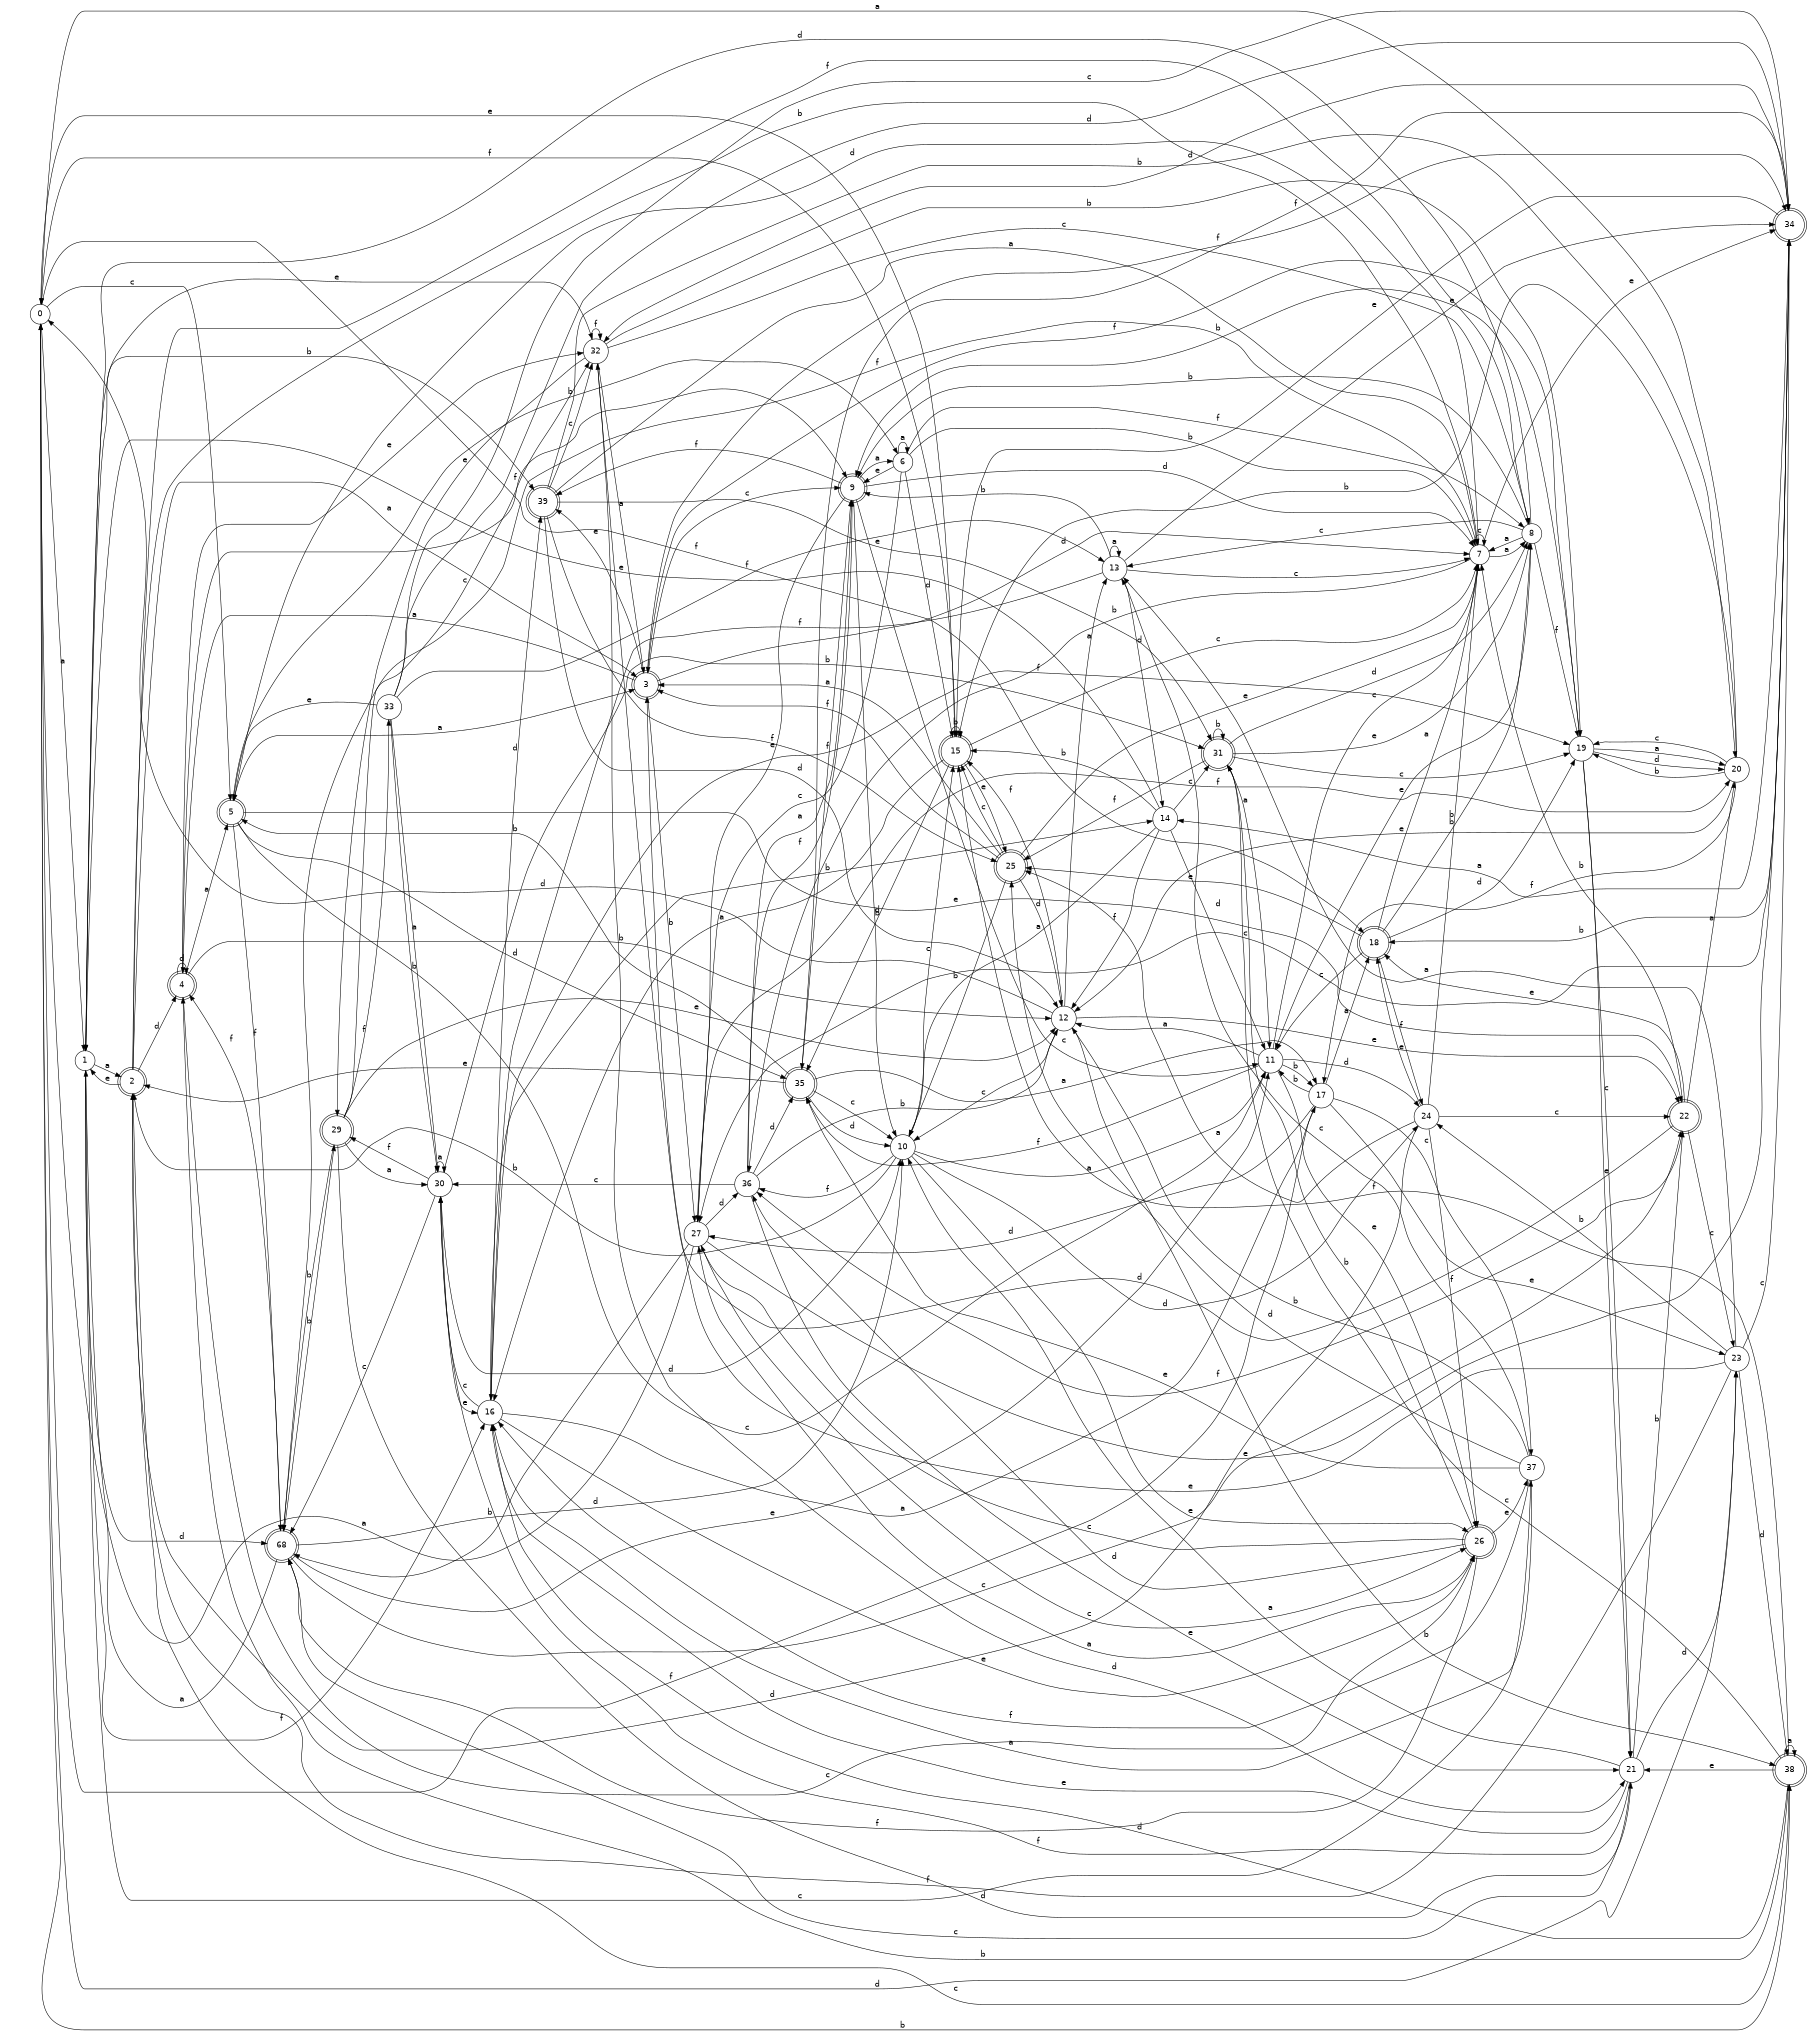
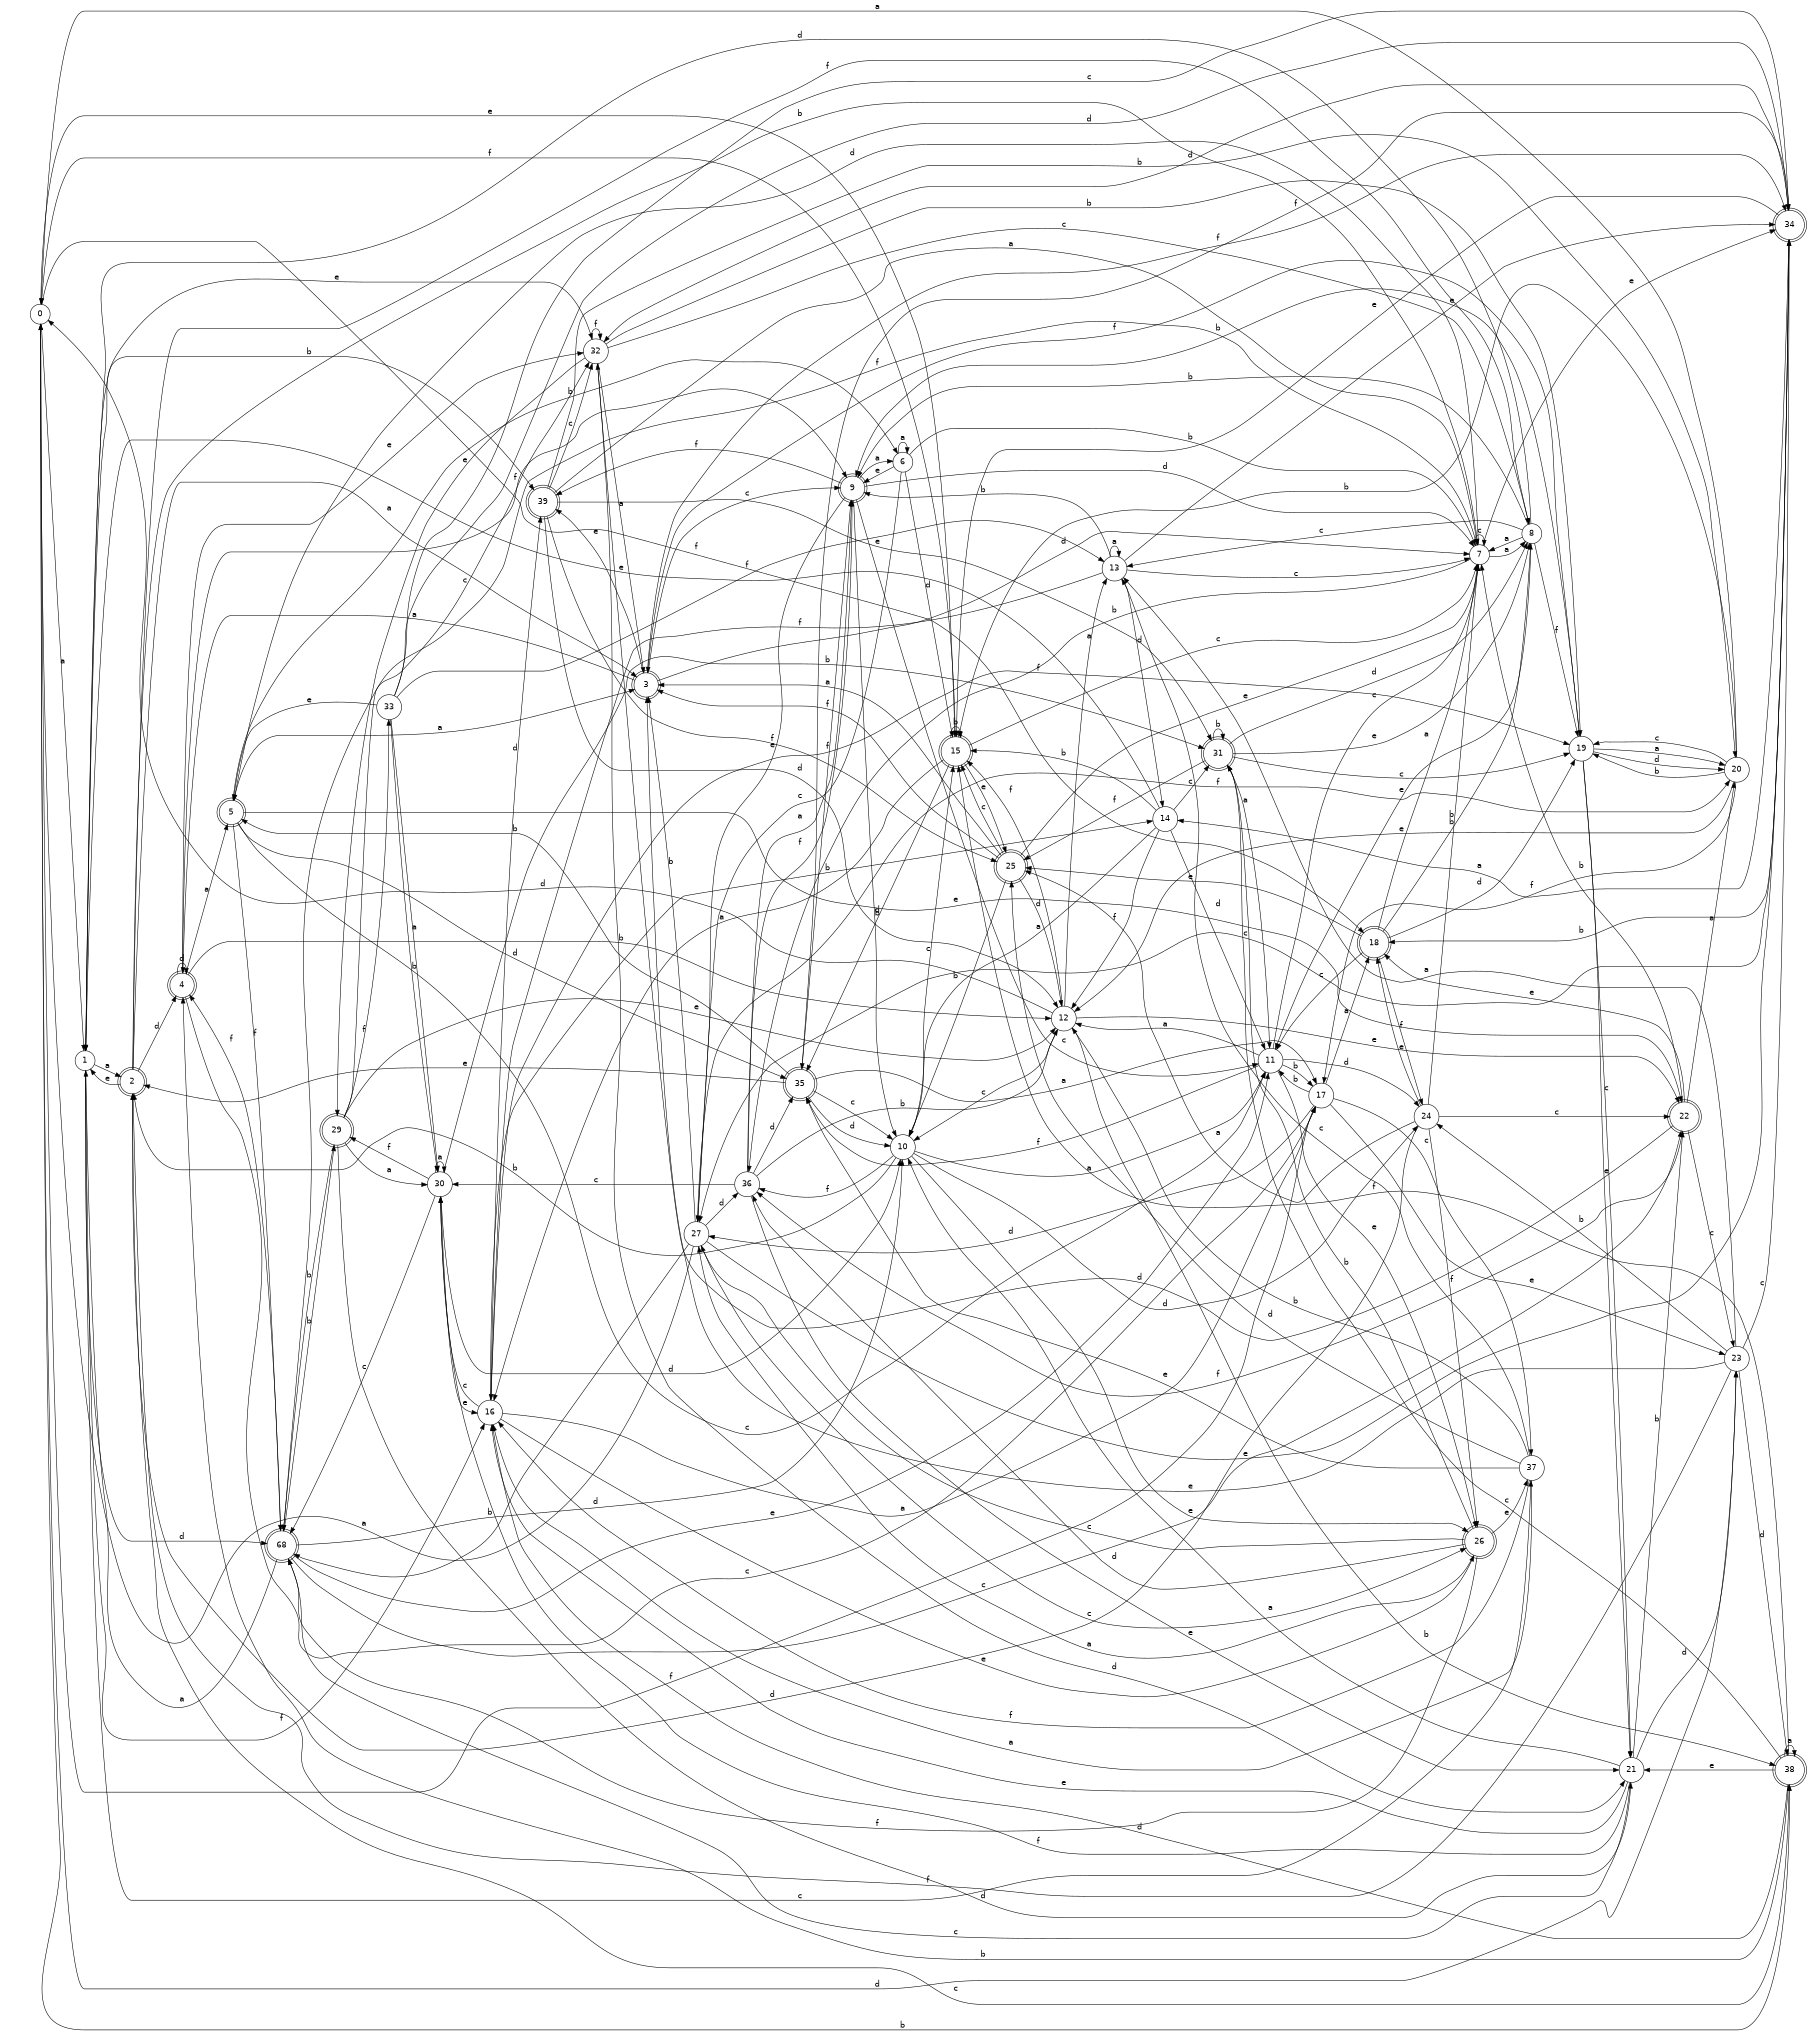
(1212, 424) -> none
(212, 468) -> none
(670, 944) -> (678, 962)
(568, 1793) -> (569, 1645)
